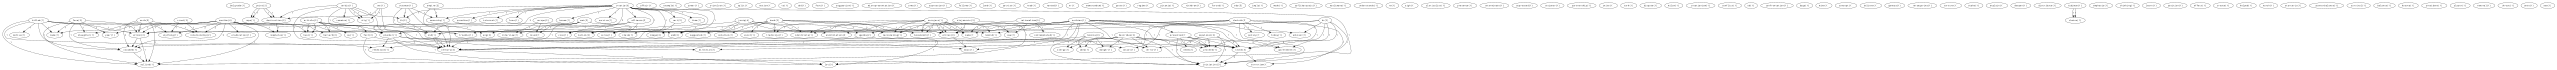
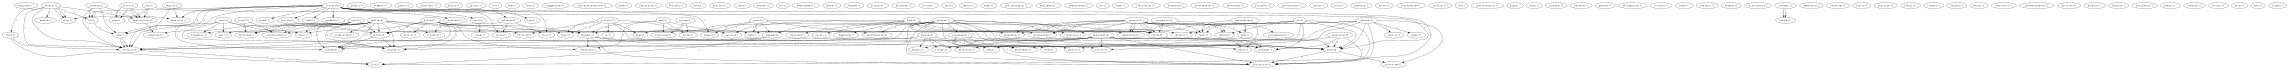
none -> (2278, 6)
(138, 57) -> none
